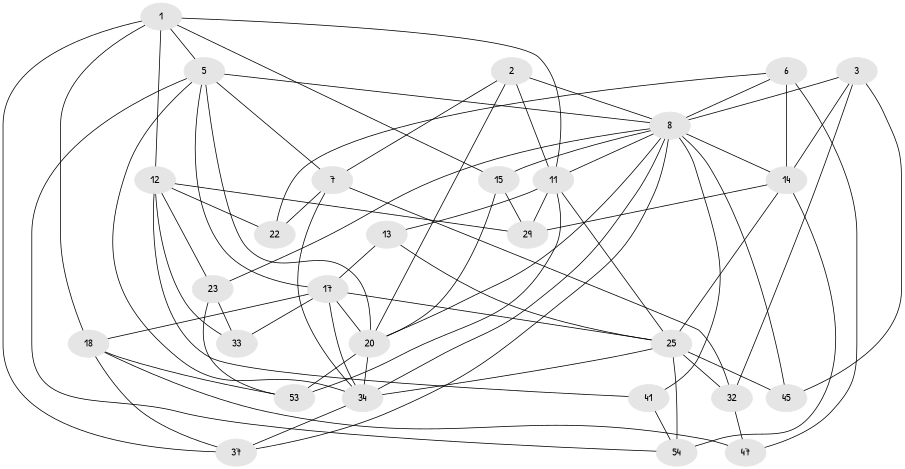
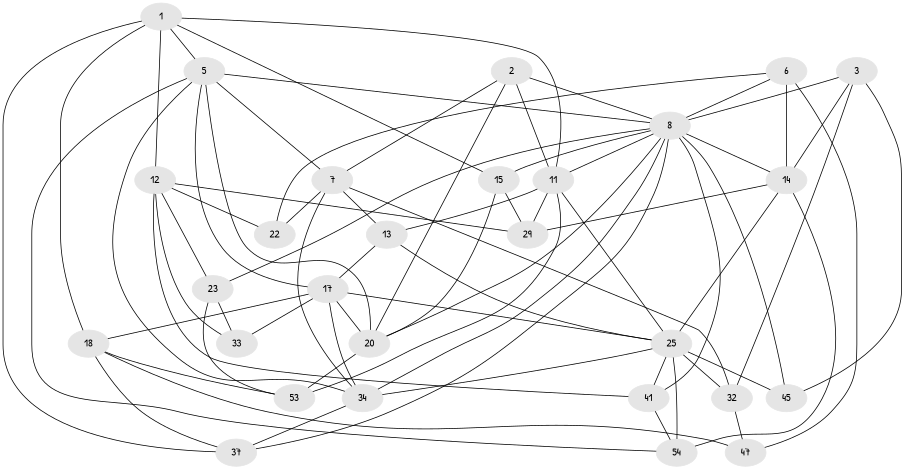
none -> (357, 205)
(367, 366) -> none
none -> (660, 371)
